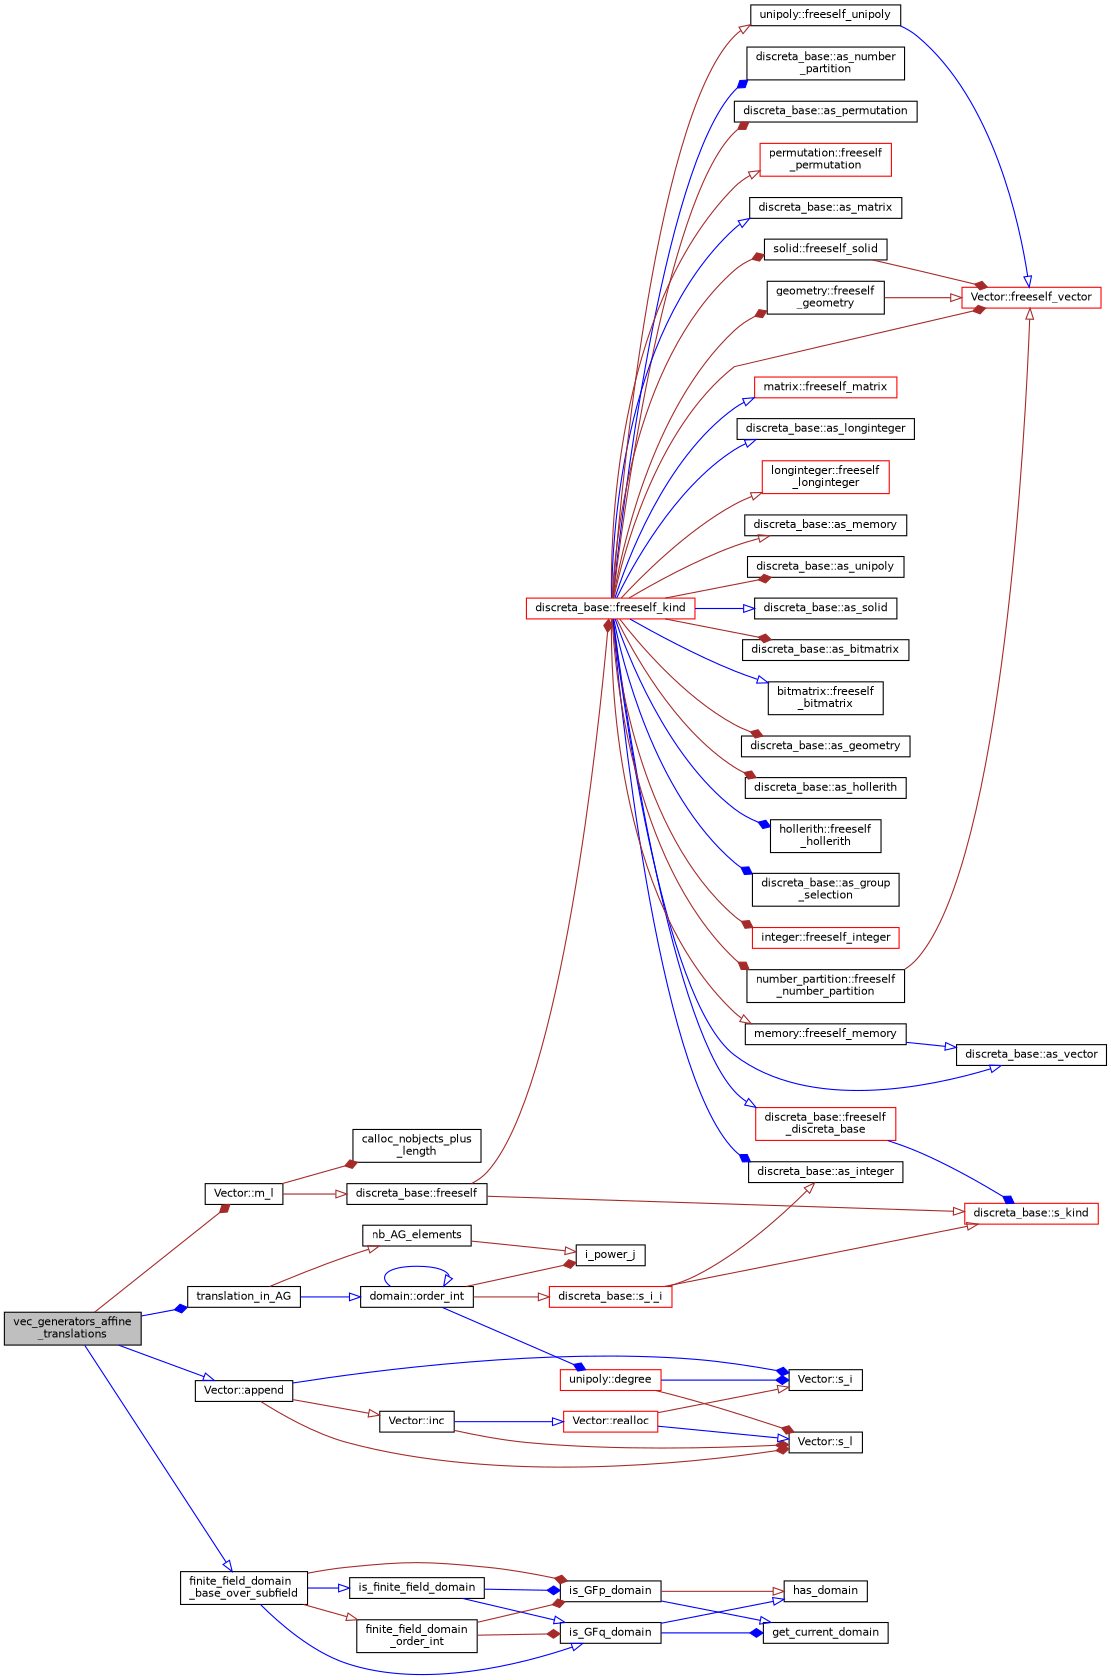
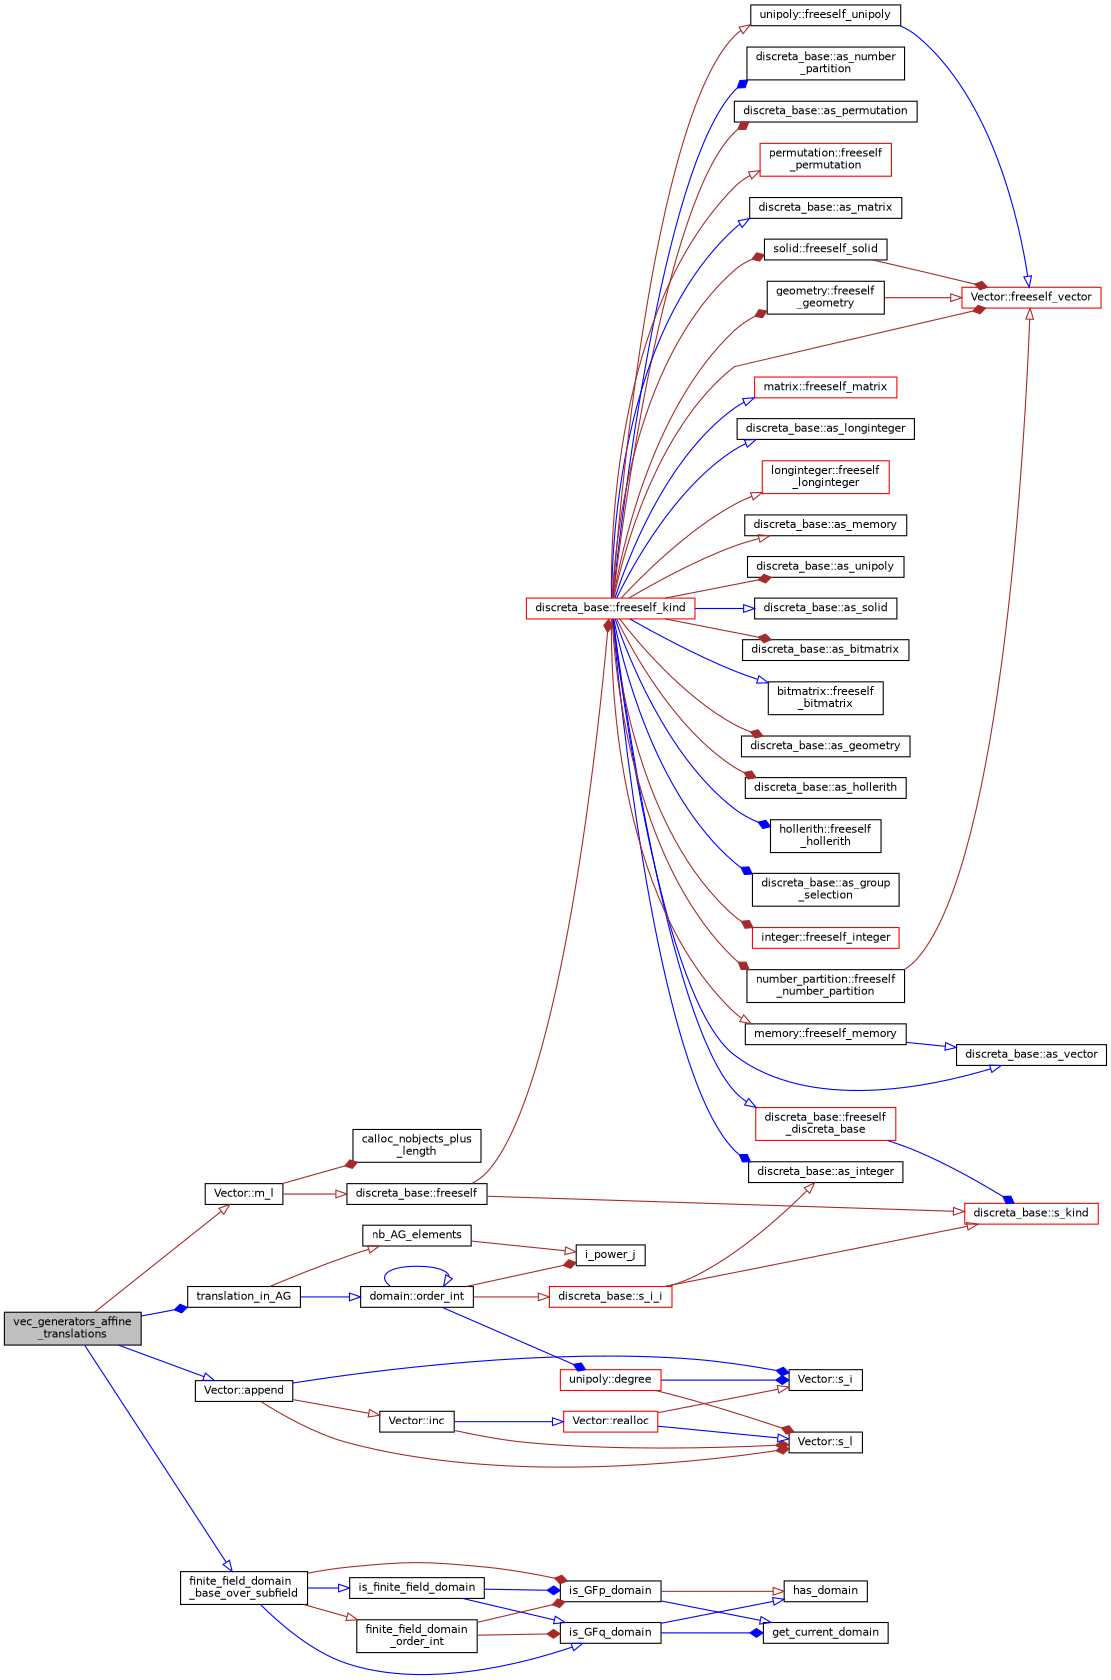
(157, 1263) -> (158, 1262)
